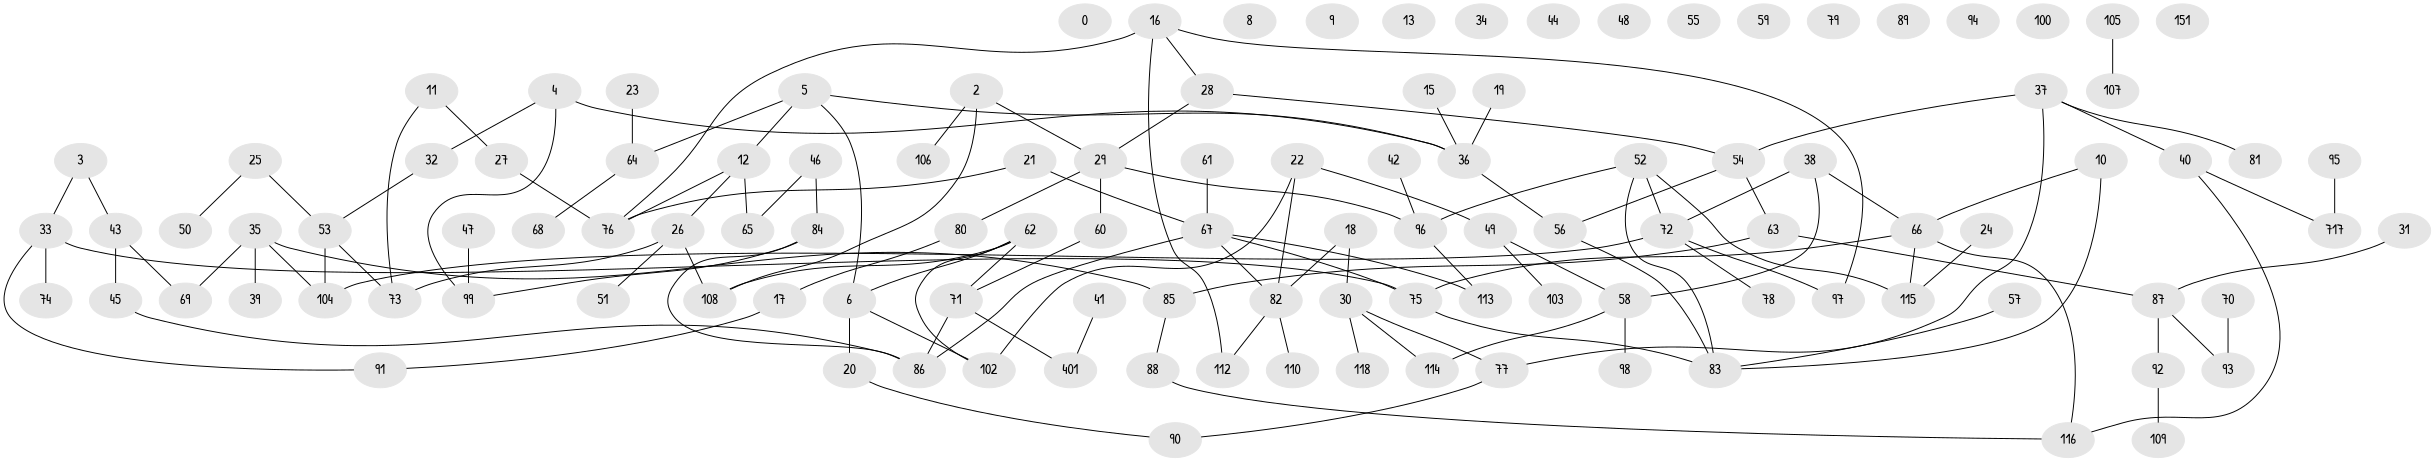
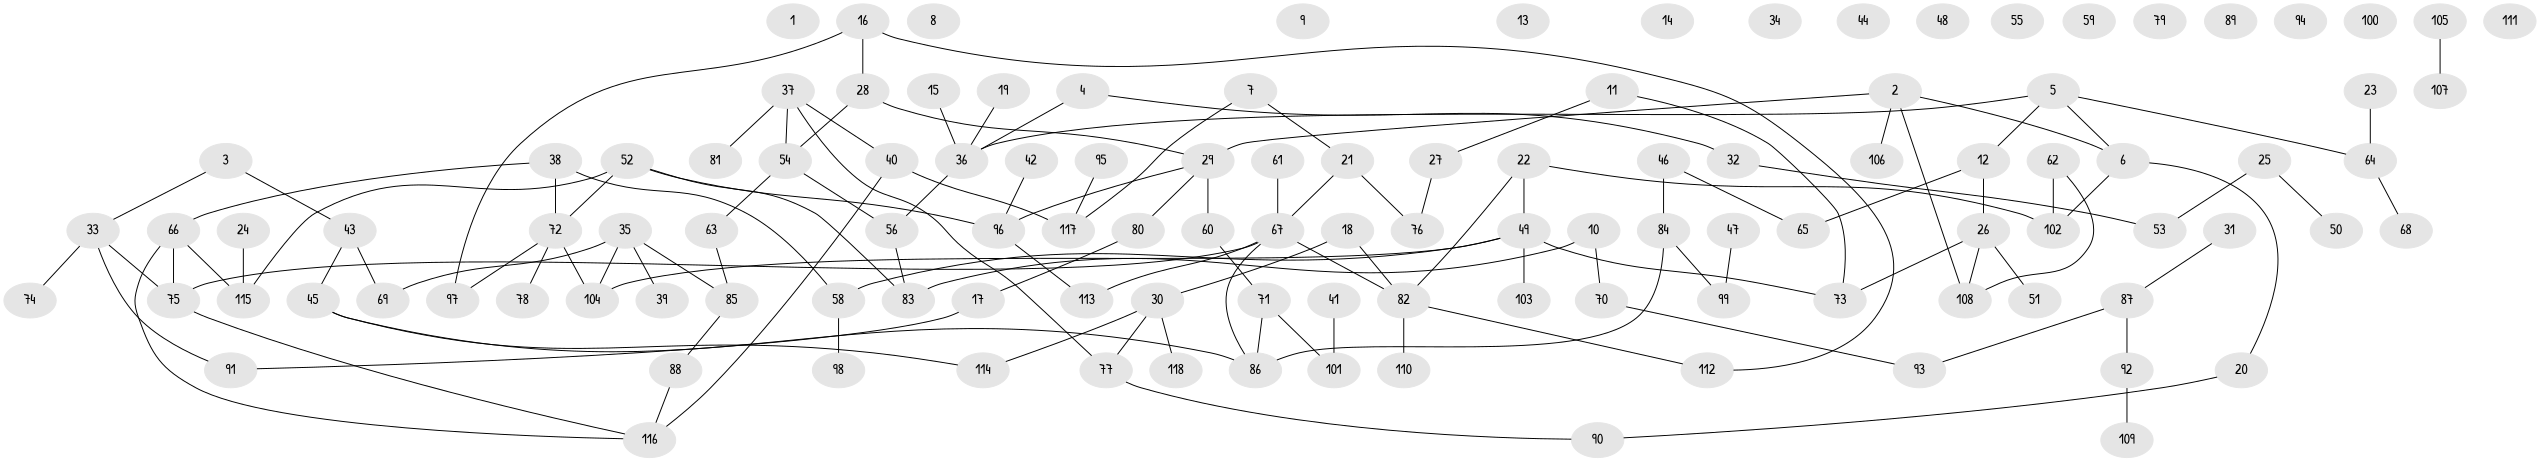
(1085, 21) -> (793, 21)
none -> (1667, 21)
(2183, 21) -> (2510, 21)
(849, 48) -> none
none -> (1251, 91)
(2007, 193) -> (1598, 266)
(481, 195) -> none
(676, 196) -> none
(2335, 231) -> (1068, 231)
(325, 265) -> (944, 259)
(360, 266) -> (1679, 272)
(993, 266) -> none
(1966, 266) -> none
(919, 273) -> (2012, 120)
(2015, 301) -> none
(1513, 339) -> (801, 347)
(1563, 339) -> (407, 381)
(1071, 370) -> (1334, 370)
